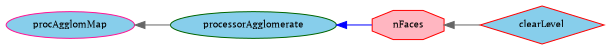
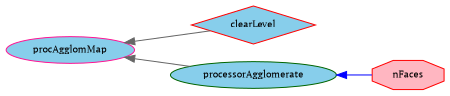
(467, 25) -> (173, 36)
